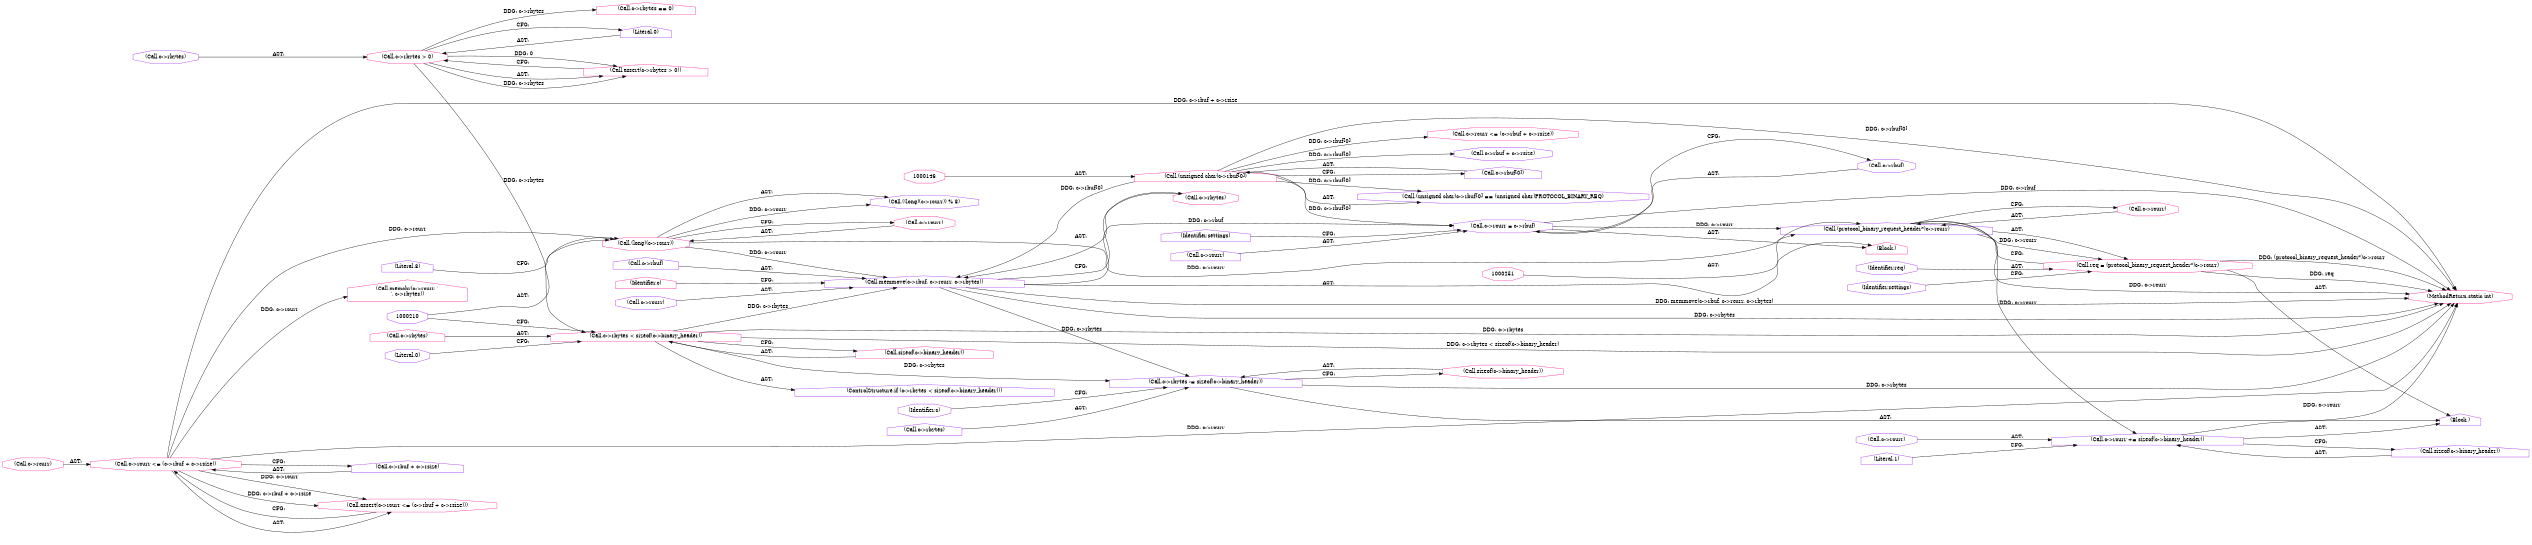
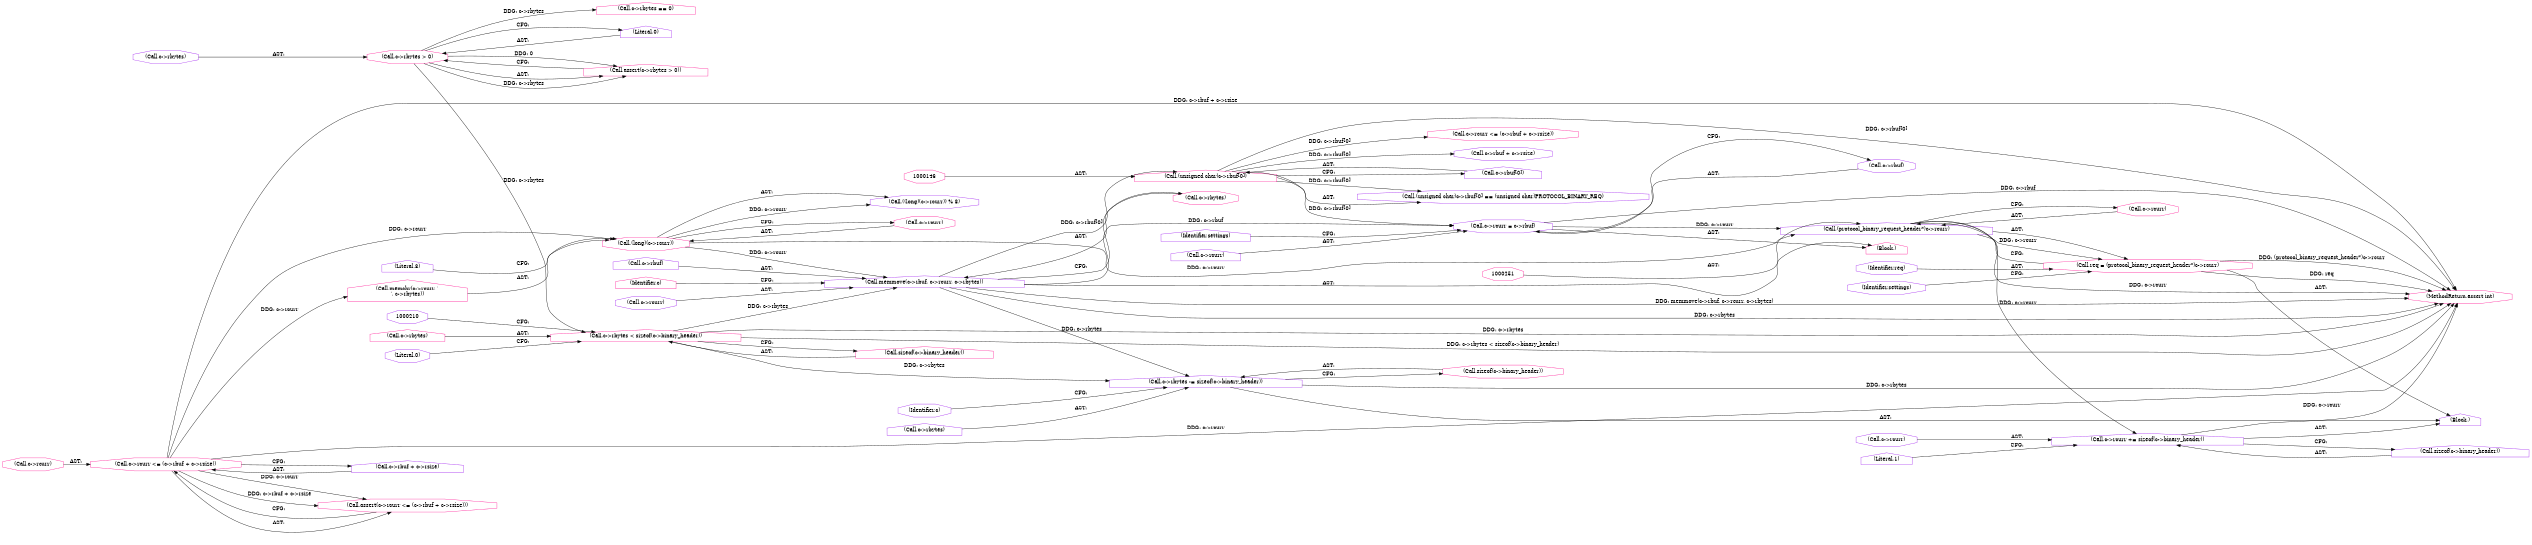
(1052, 234) -> (1072, 232)
(2460, 297) -> (2460, 297)
(543, 300) -> (543, 281)
(925, 391) -> none
